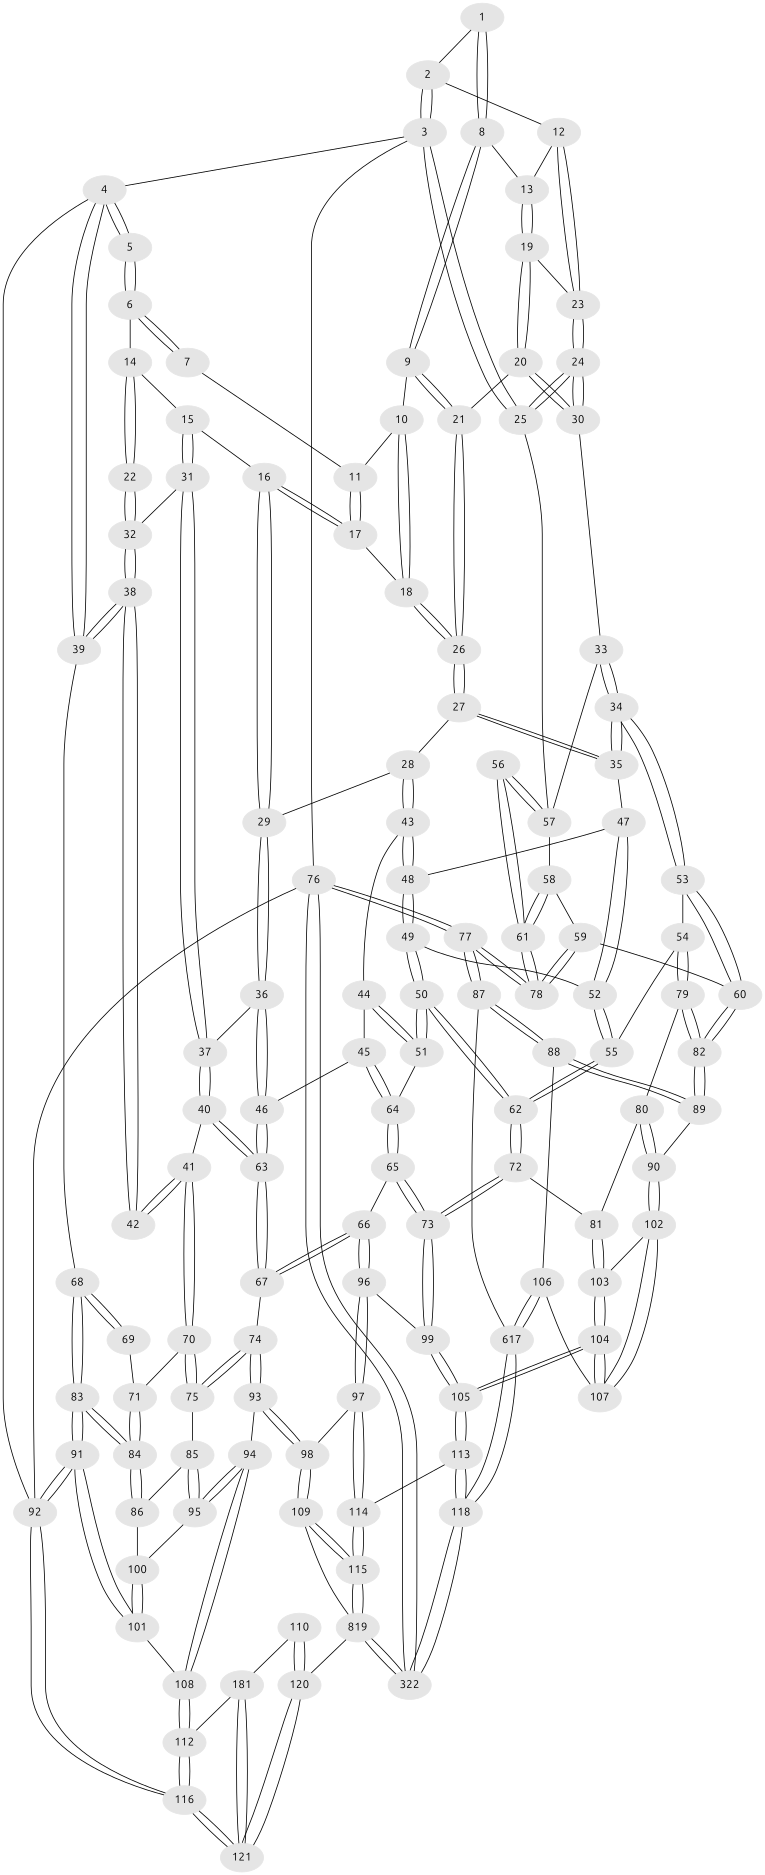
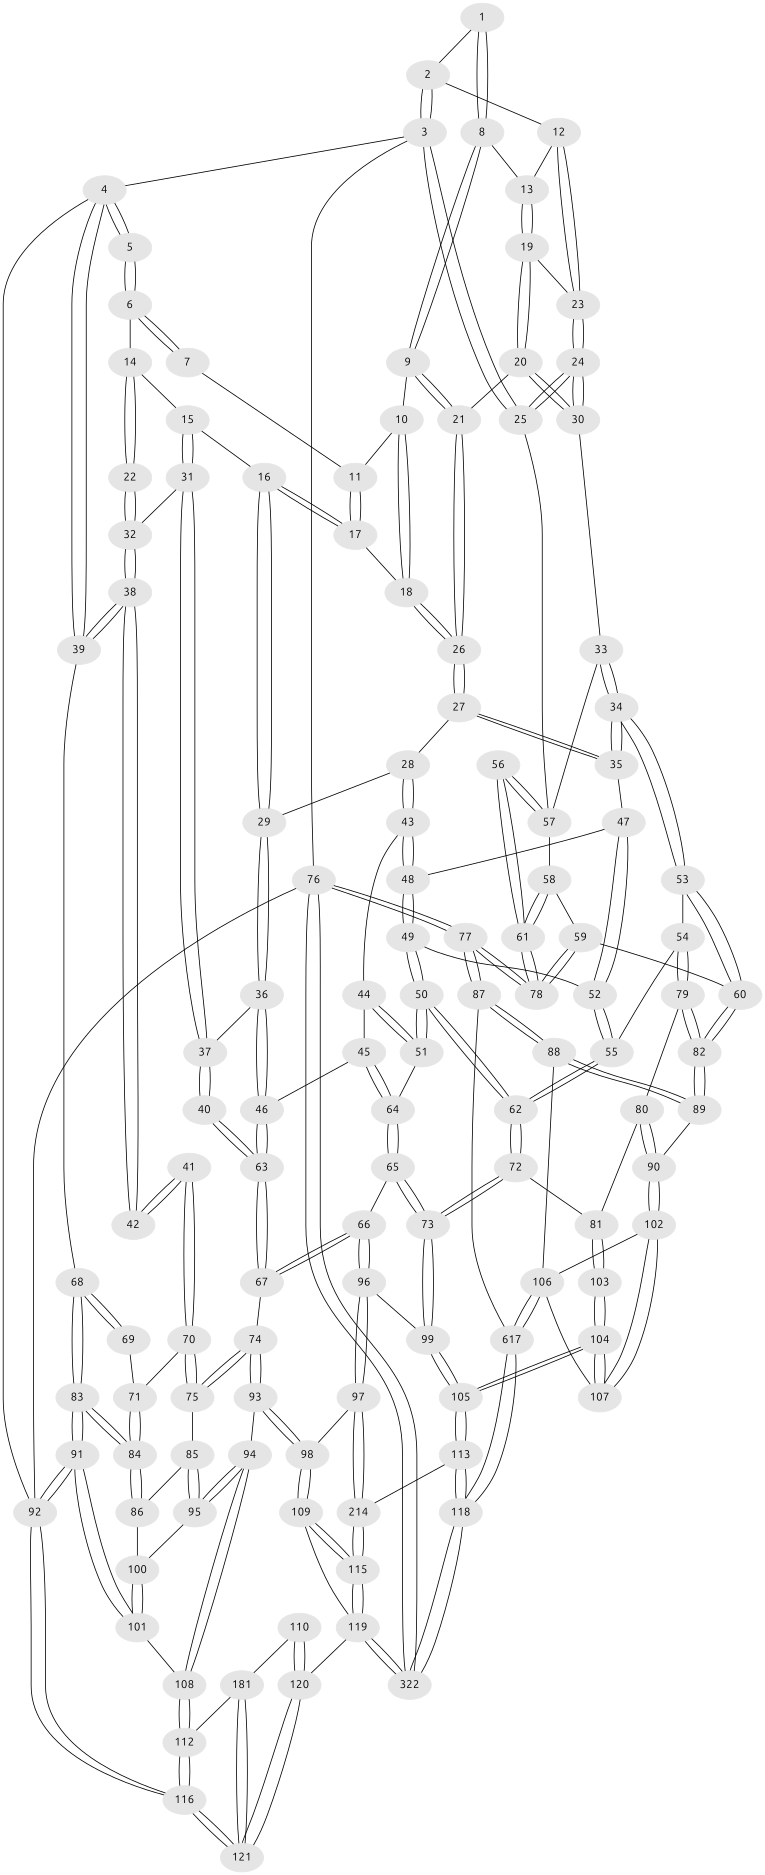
(197, 1139) -> none
(627, 1254) -> (598, 1254)
(359, 1513) -> (359, 1513)
(358, 1628) -> (358, 1628)
